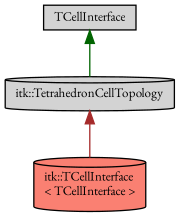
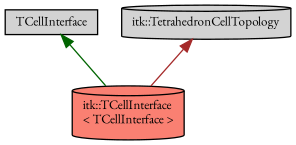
(90, 60) -> (88, 65)
